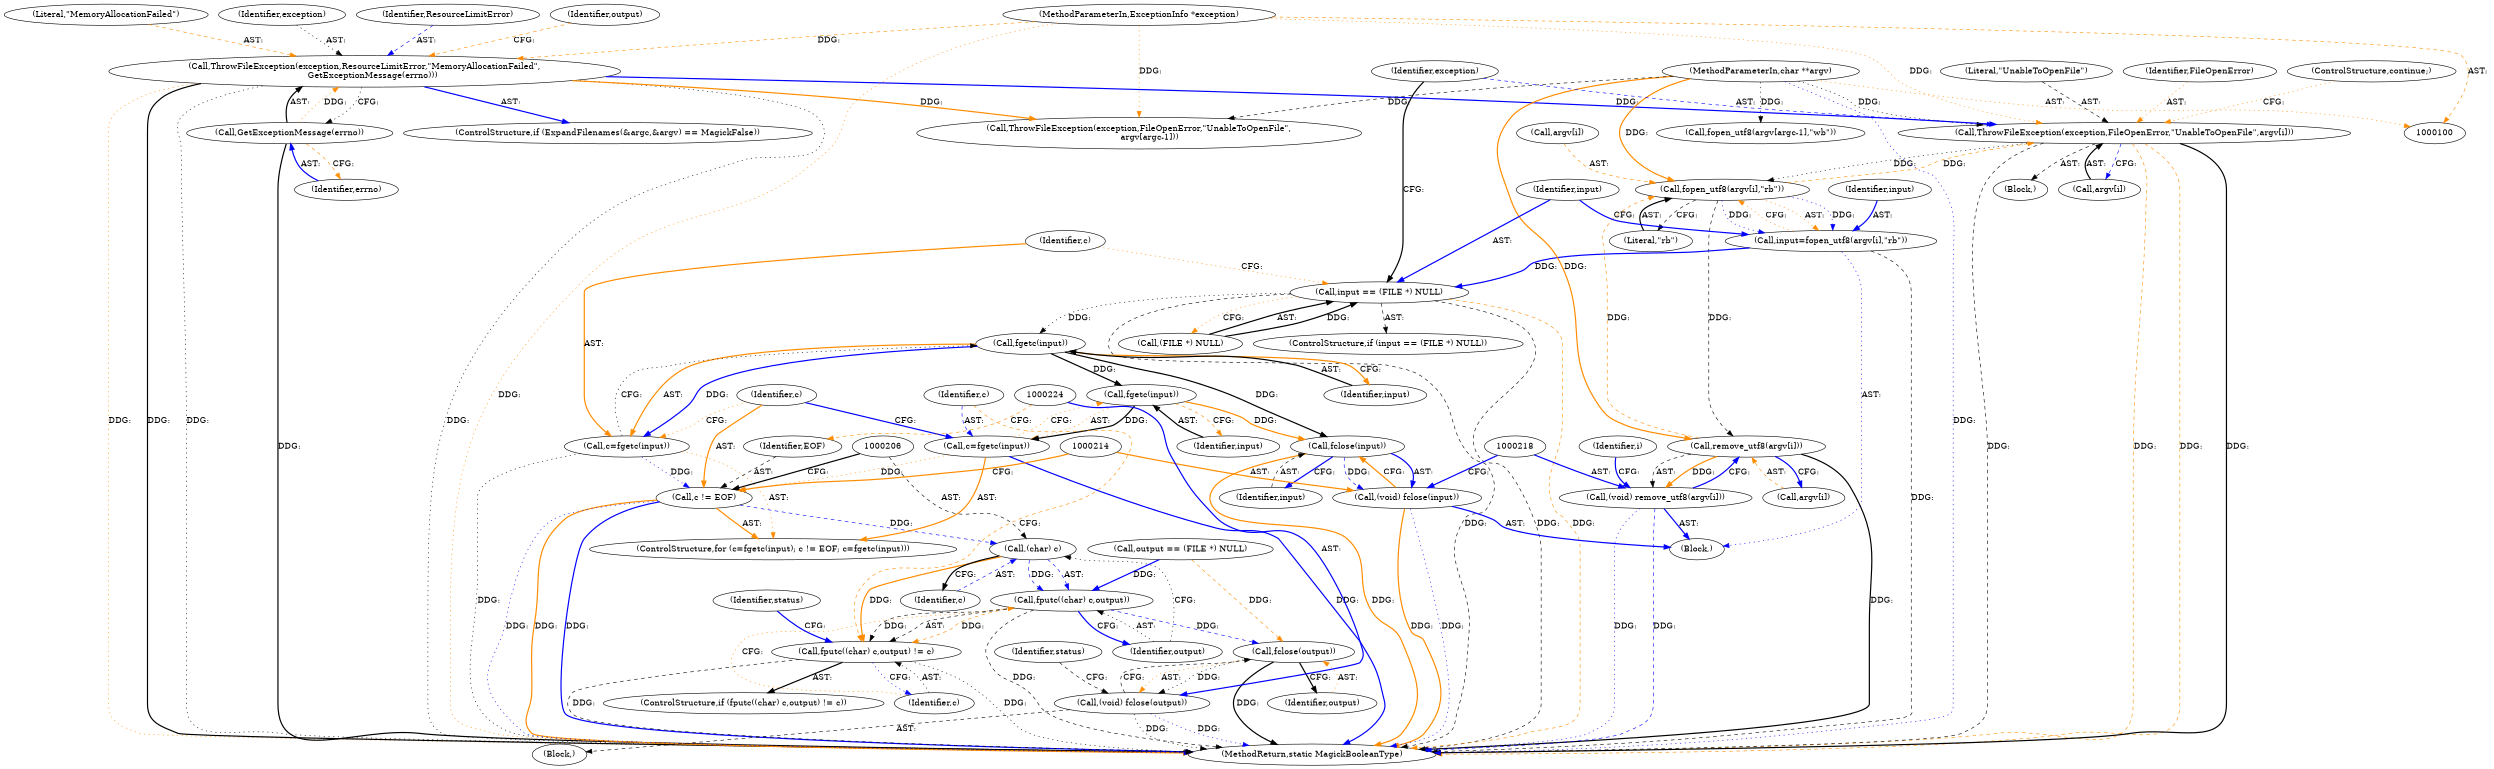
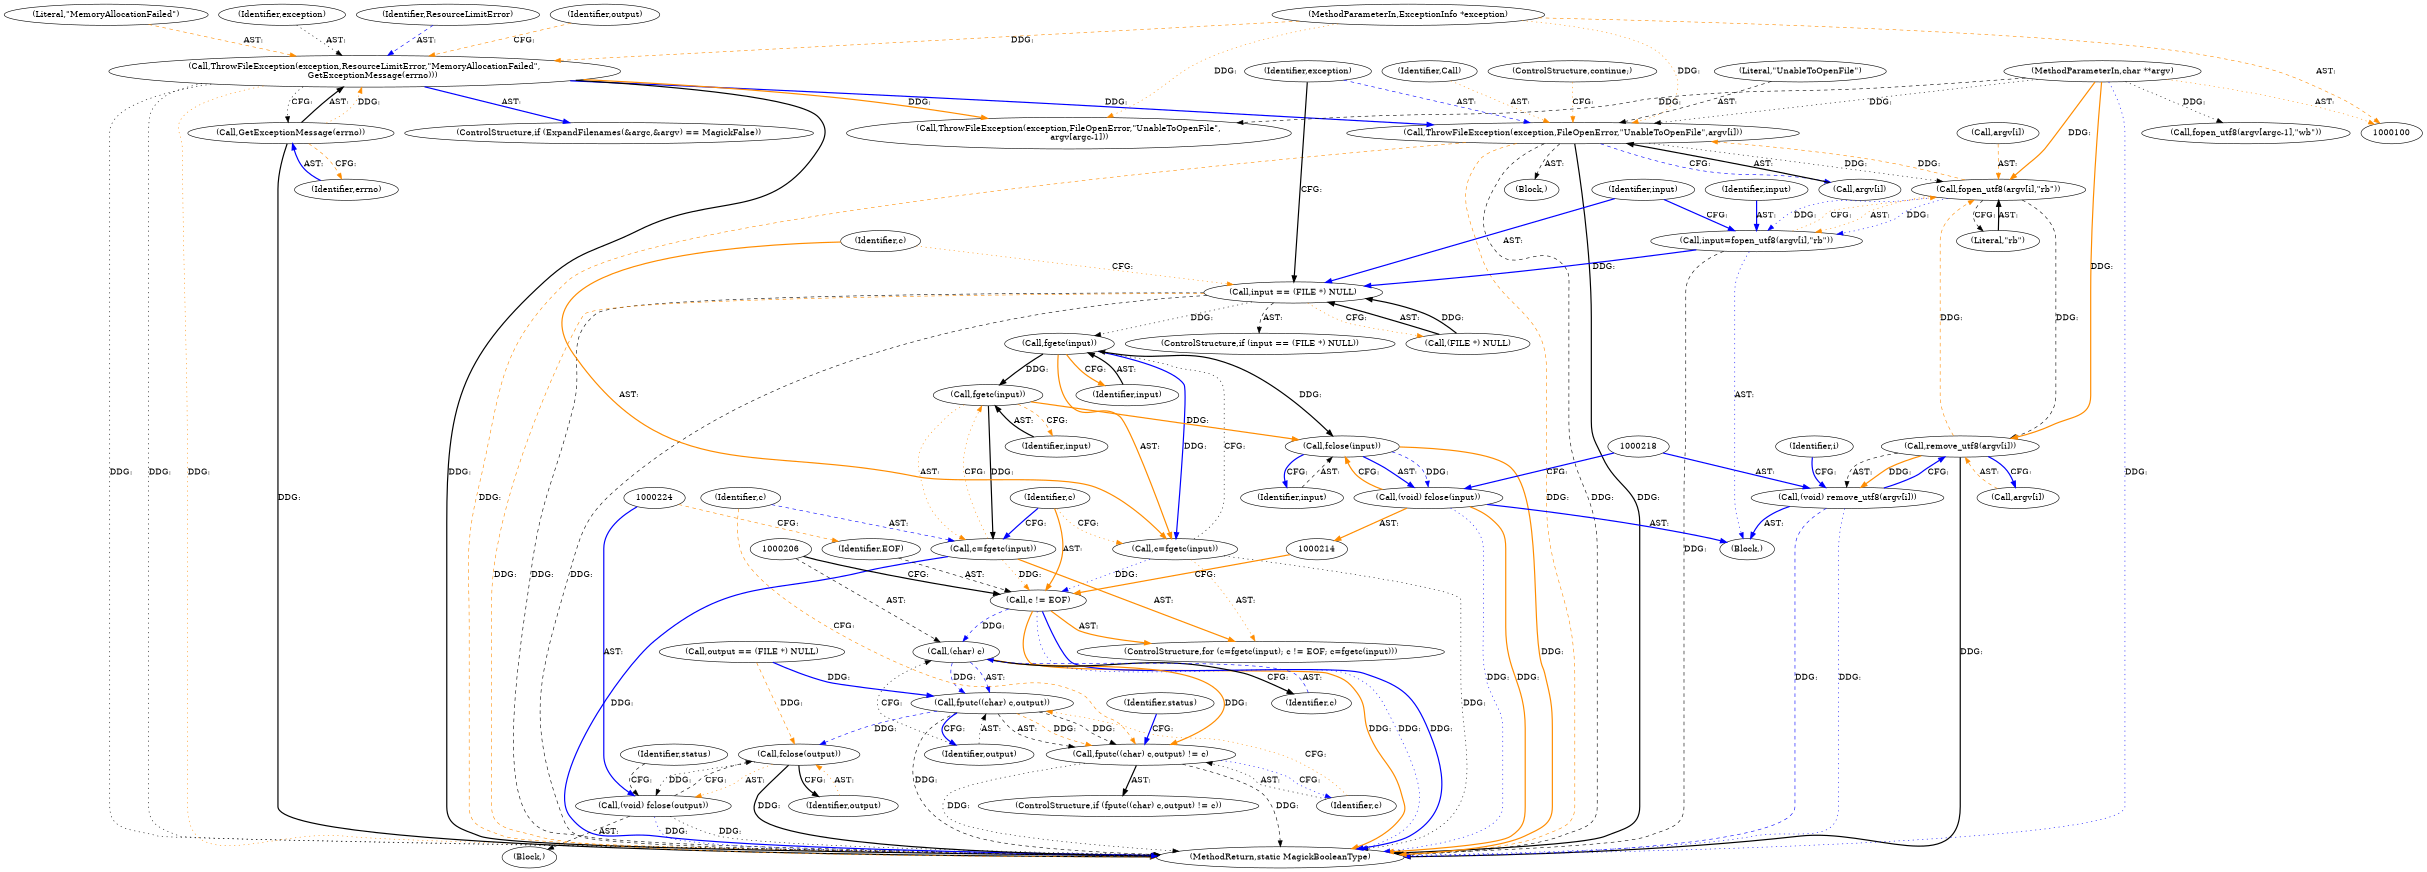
(2200, 71) -> (1430, 71)
(1226, 473) -> (1374, 523)
(451, 569) -> none
